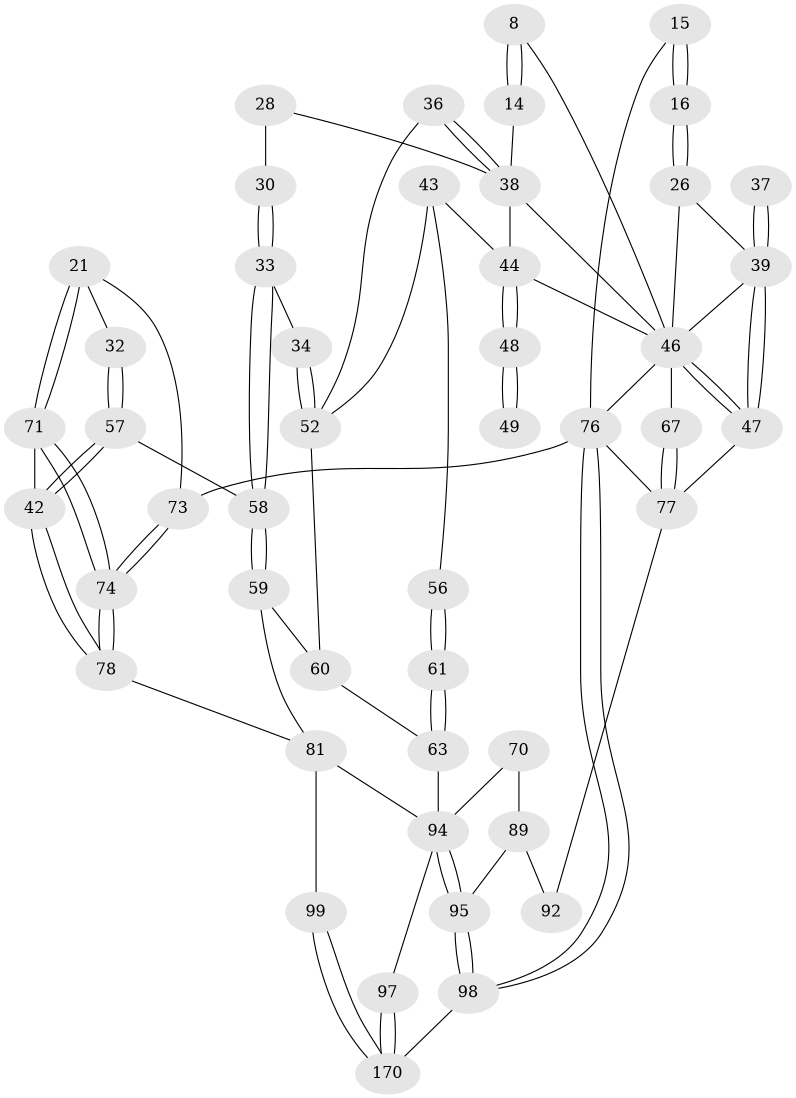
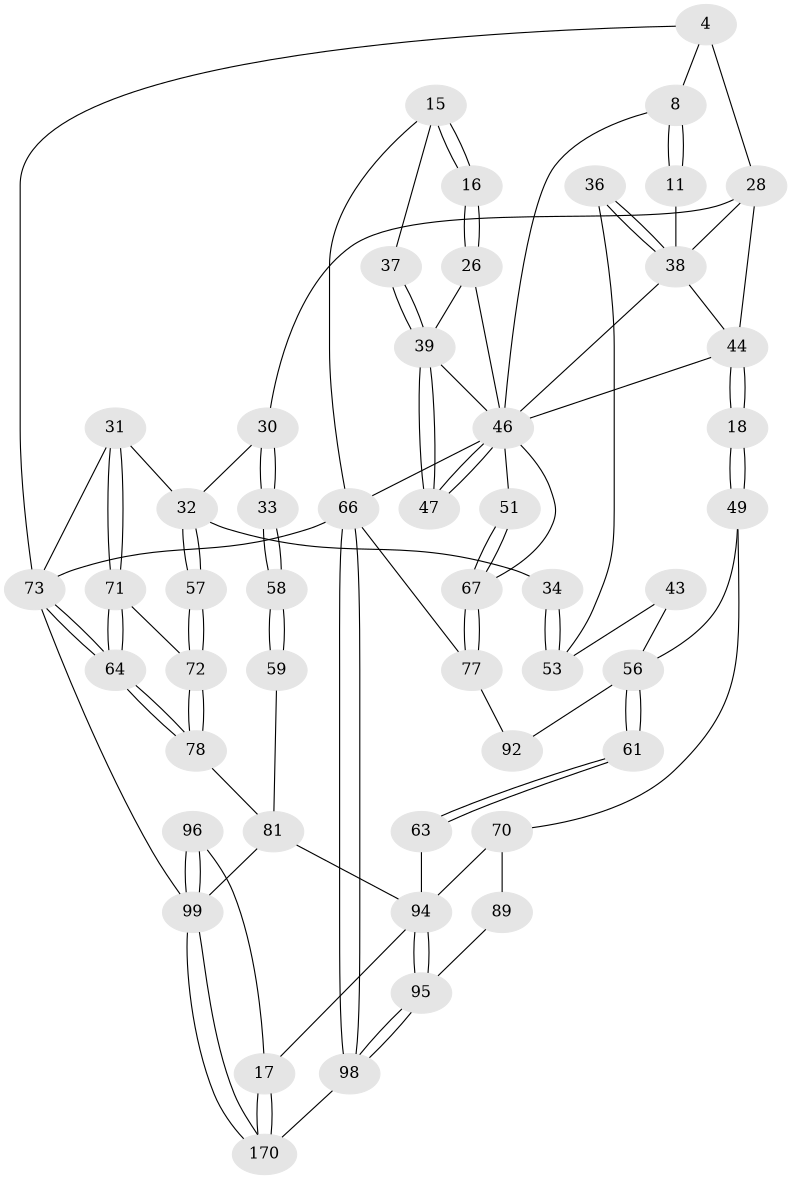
none -> (706, 25)
(514, 105) -> (676, 186)
none -> (414, 186)
(470, 226) -> (747, 267)
(80, 267) -> (115, 428)
(284, 307) -> (370, 549)
(510, 347) -> (738, 428)
(310, 428) -> (553, 670)
(591, 428) -> (349, 509)
none -> (228, 468)
(709, 469) -> none
(190, 470) -> none
(35, 509) -> (196, 670)
none -> (510, 509)
(106, 590) -> (115, 670)
none -> (718, 607)
(321, 670) -> none
none -> (708, 731)
none -> (103, 756)
none -> (193, 832)
(535, 872) -> (573, 711)
(388, 993) -> (265, 1074)
